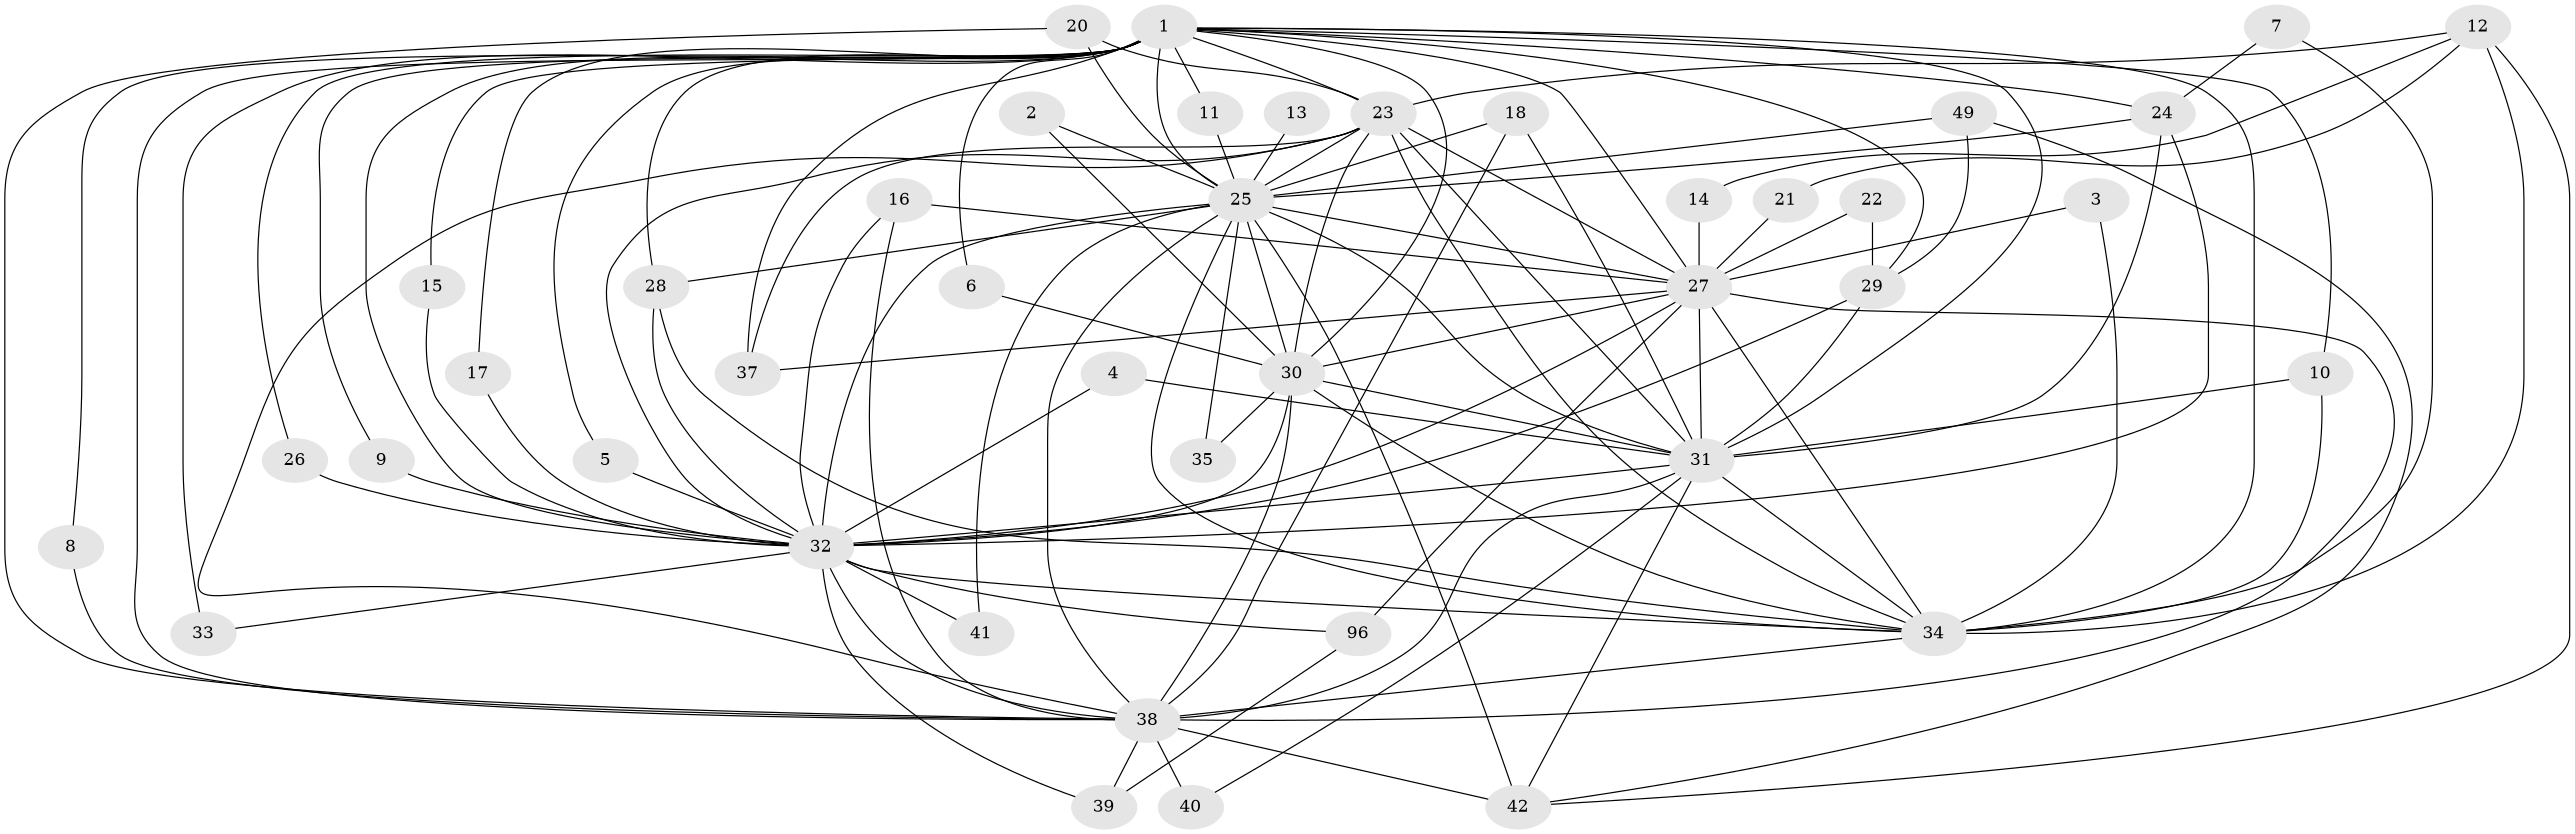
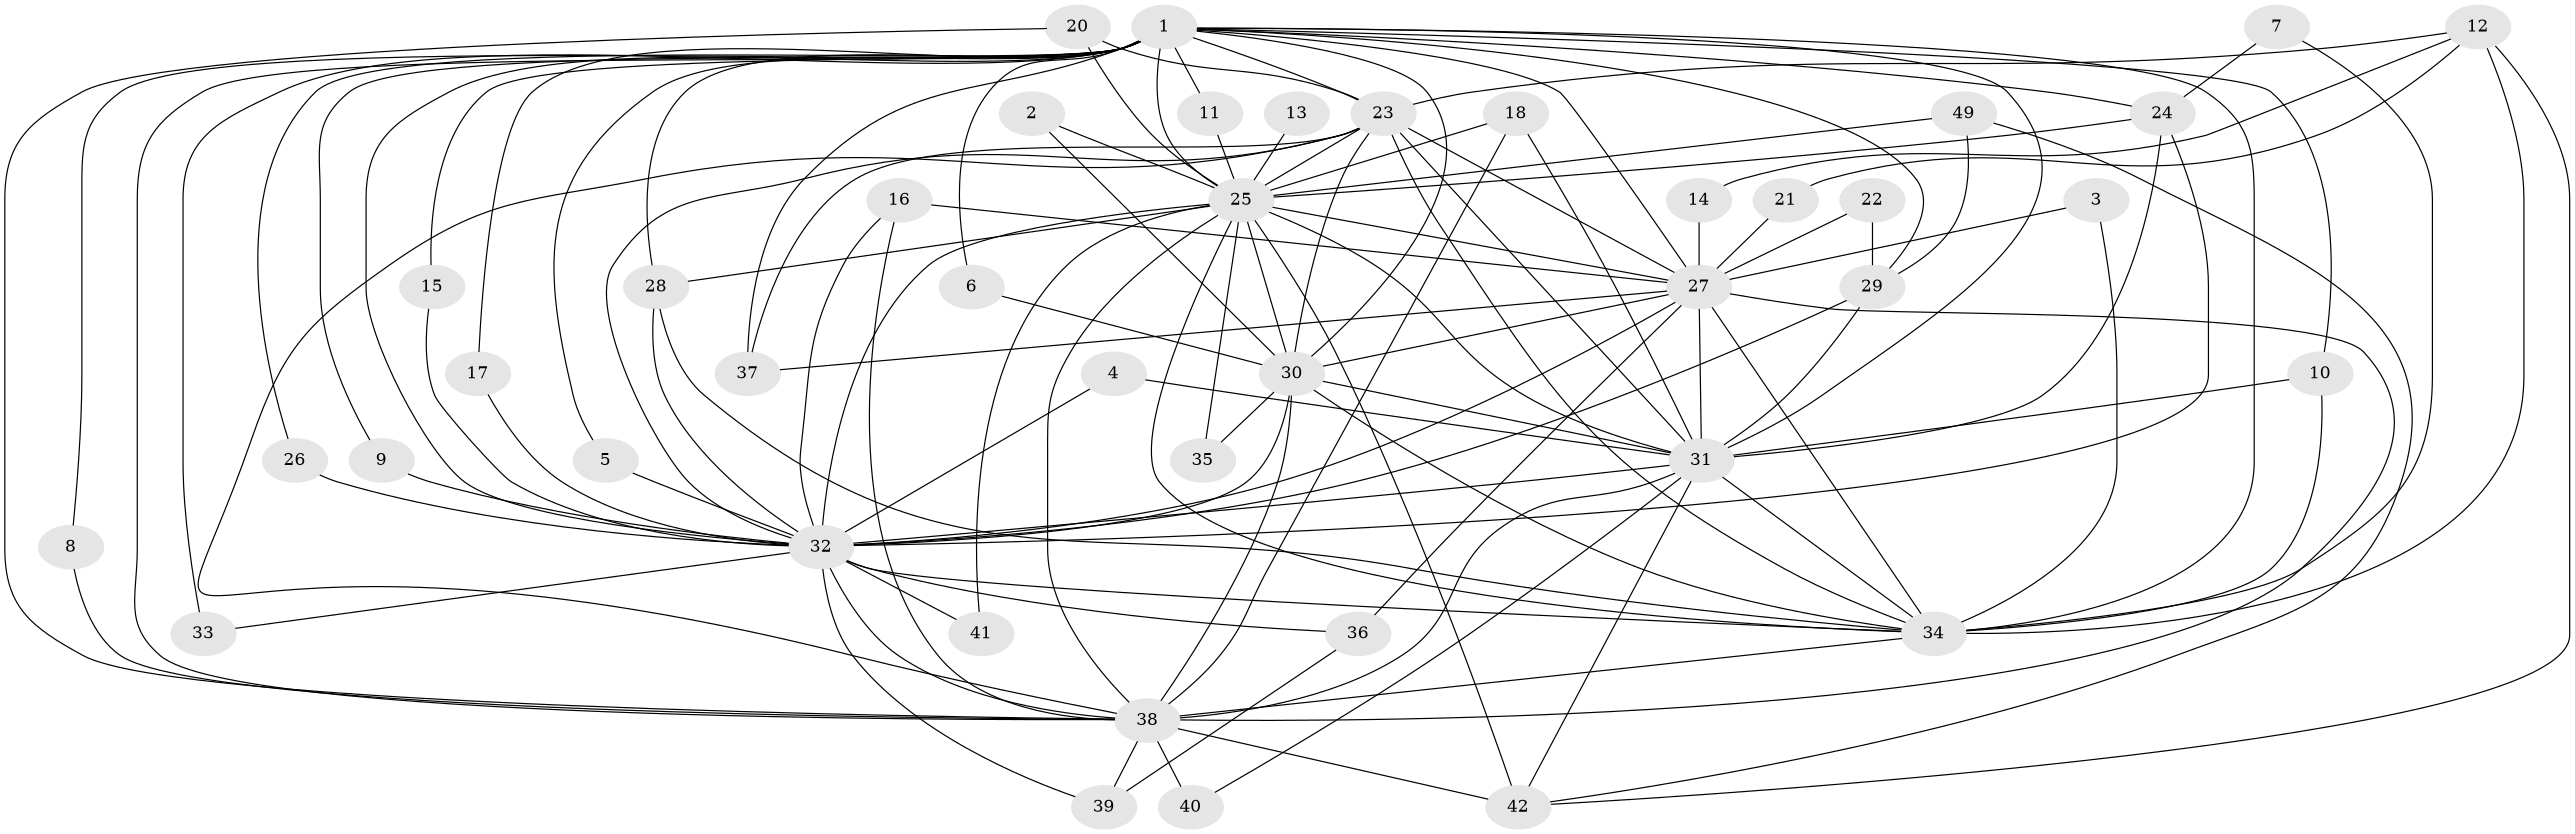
(1358, 634) -> (1358, 634)
